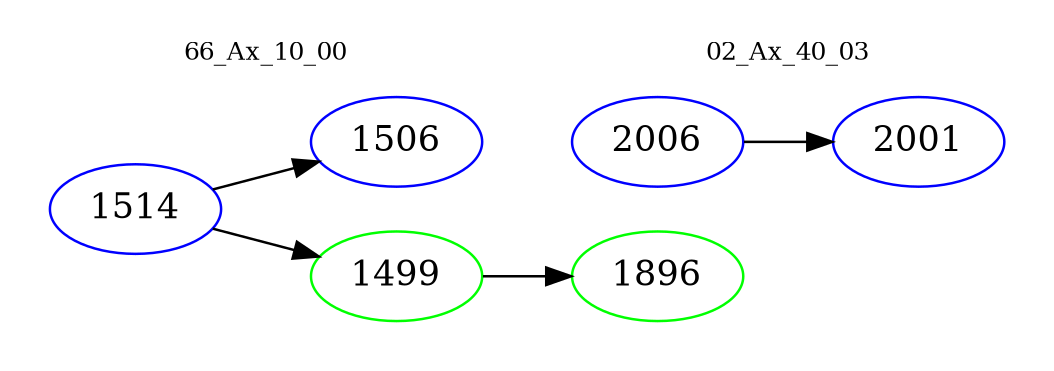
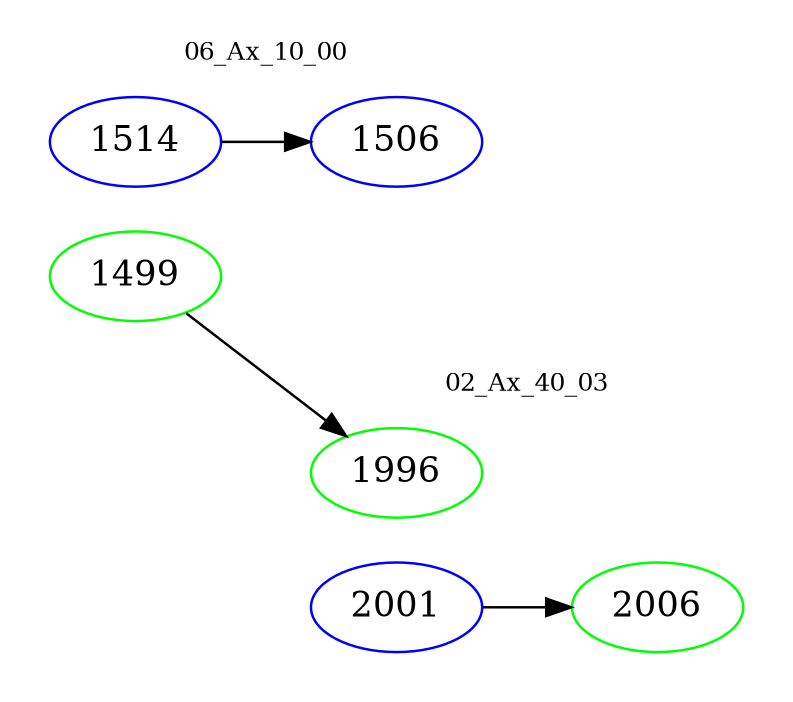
(266, 54) -> (266, 54)
(658, 142) -> (658, 607)
(775, 142) -> (514, 607)
(254, 239) -> none
(658, 276) -> (397, 473)
